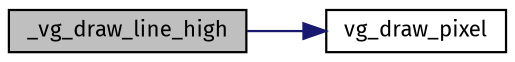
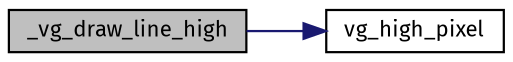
(416, 31) -> (415, 31)
